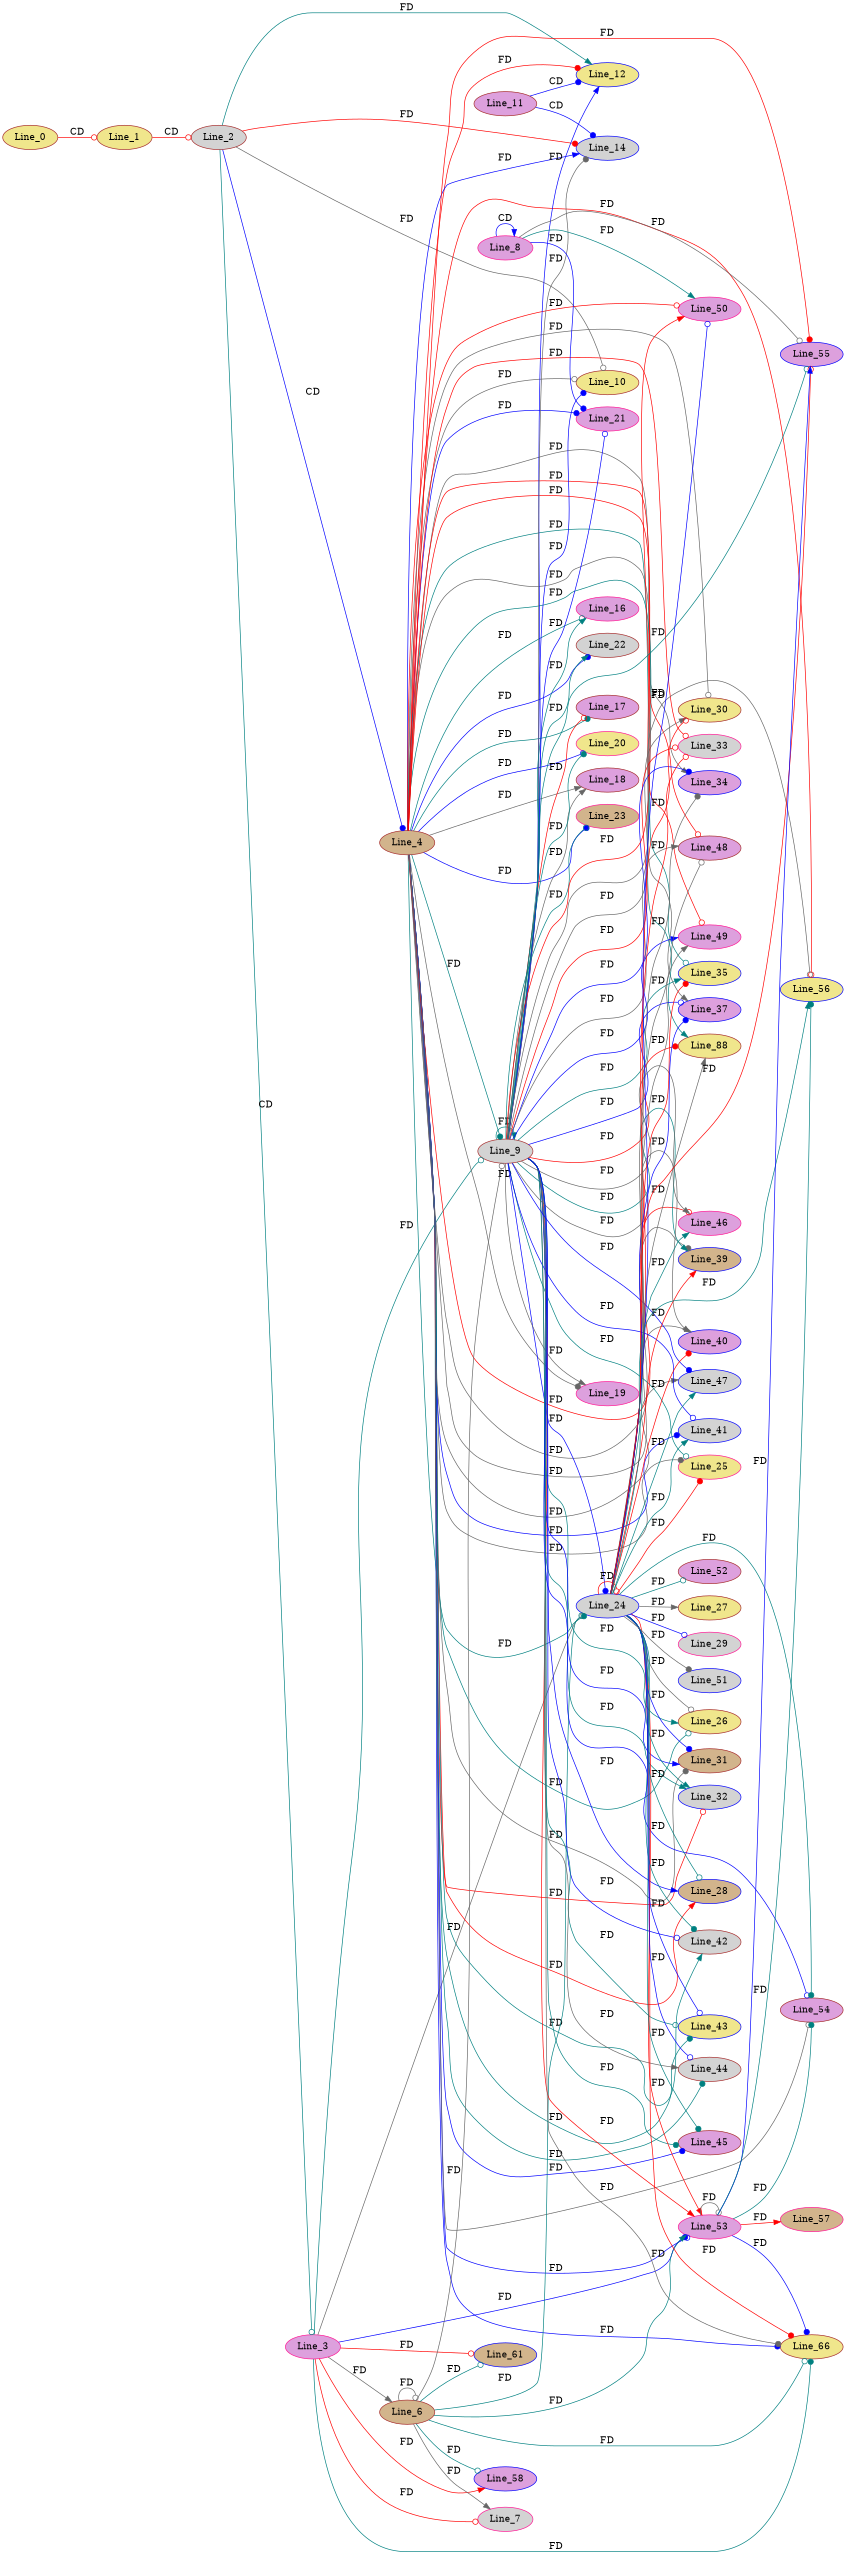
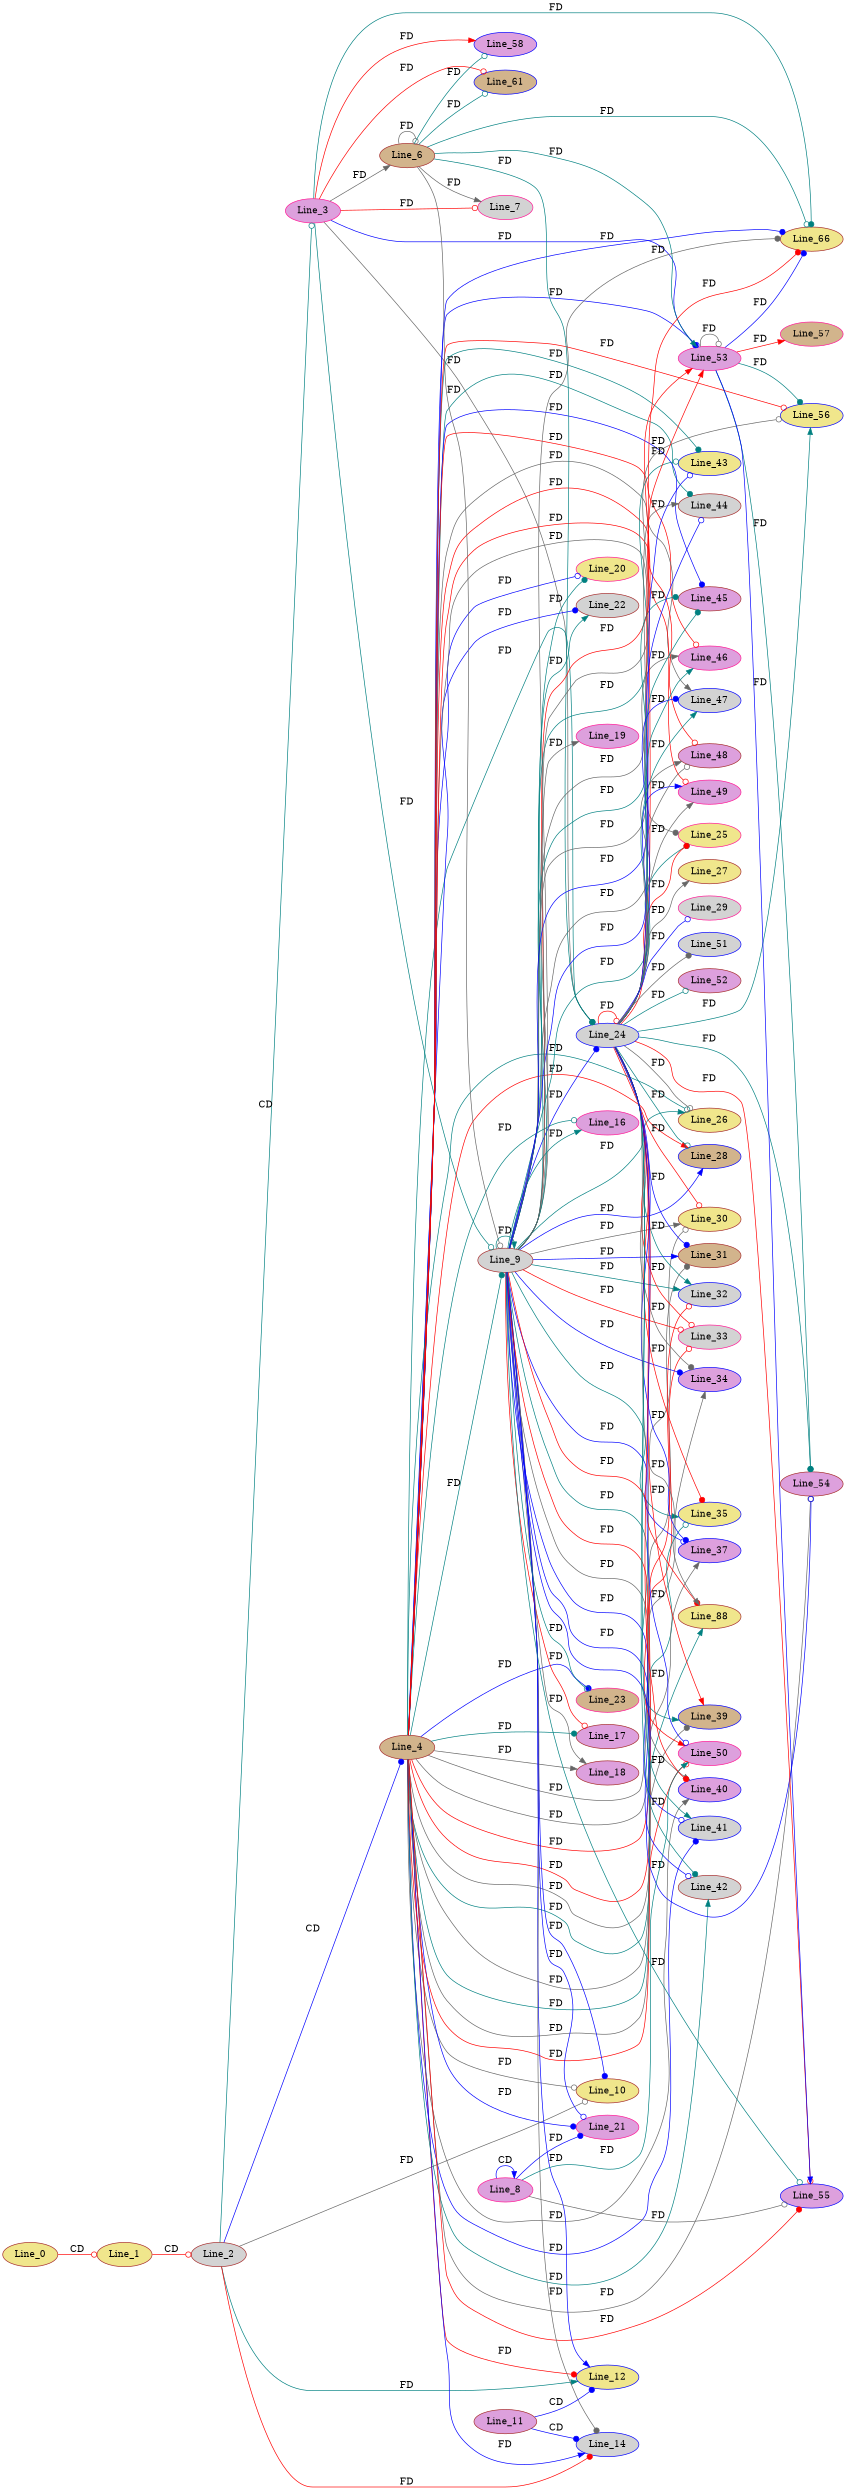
(462, 1135) -> none
